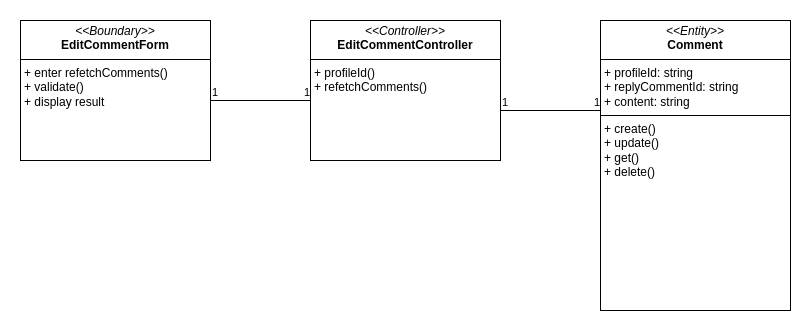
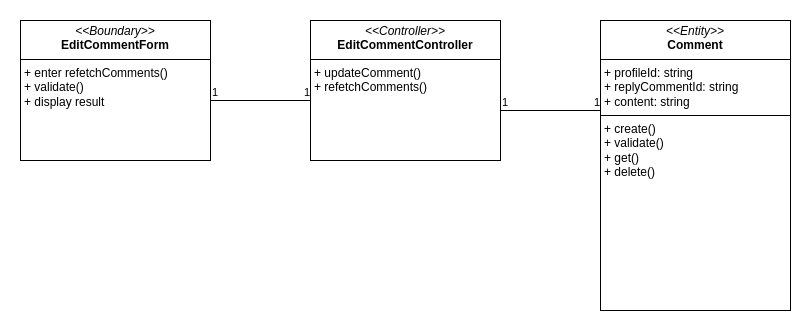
(376, 49) -> (376, 49)
(673, 85) -> (673, 85)
